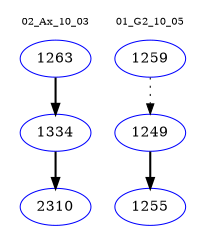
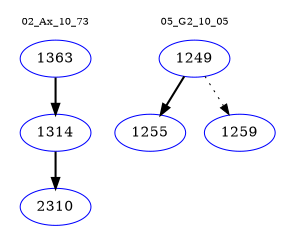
(56, 22) -> (56, 22)
(150, 22) -> (195, 22)
(56, 59) -> (56, 59)
(150, 91) -> (214, 91)
(56, 133) -> (56, 133)
